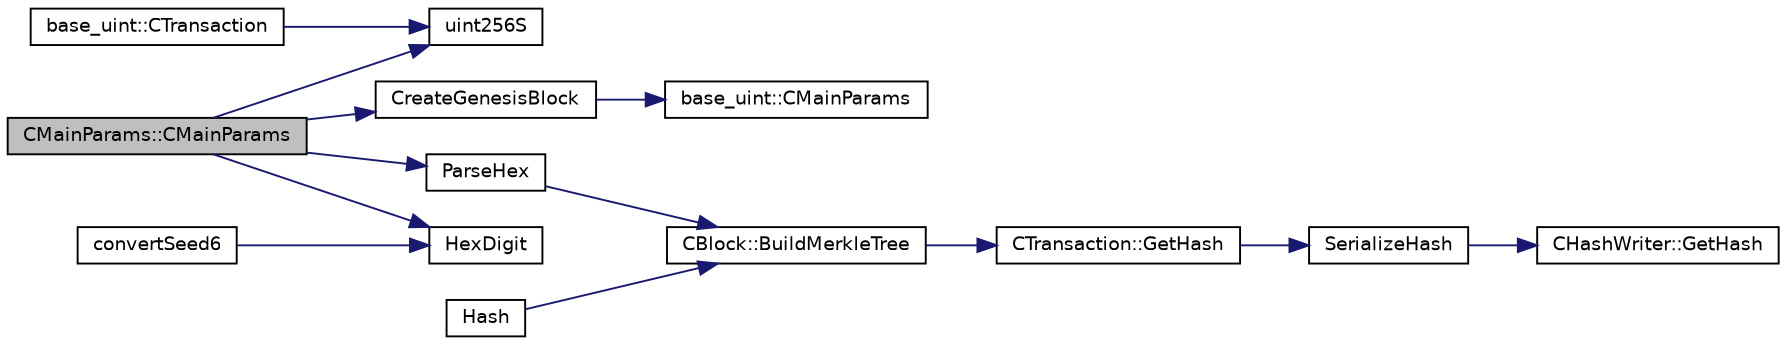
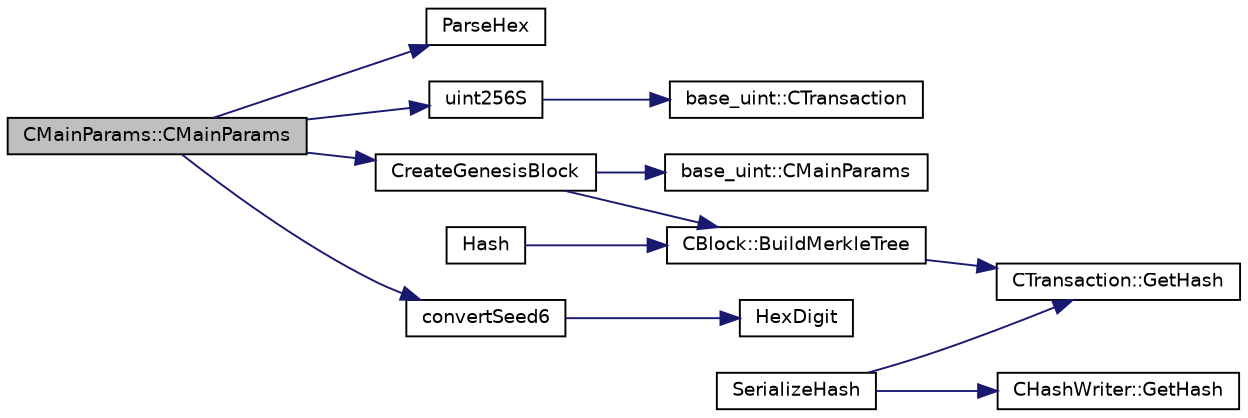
(346, 27) -> (596, 100)
(312, 188) -> (288, 231)
(622, 204) -> (632, 207)
(1265, 245) -> (962, 343)
